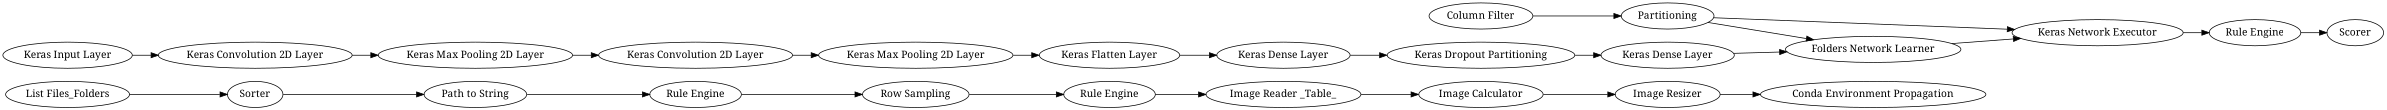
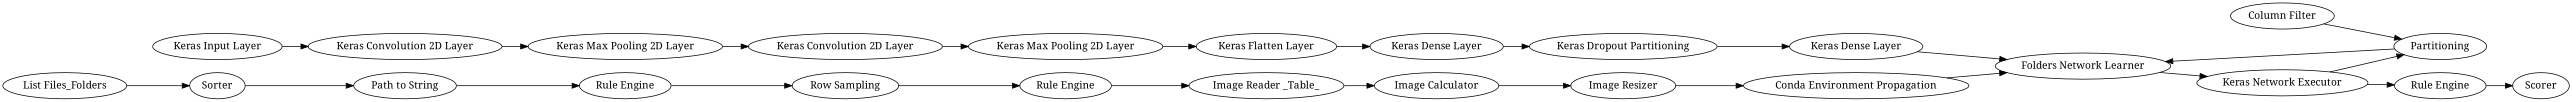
(1860, 23) -> (2363, 64)
none -> (1973, 76)
